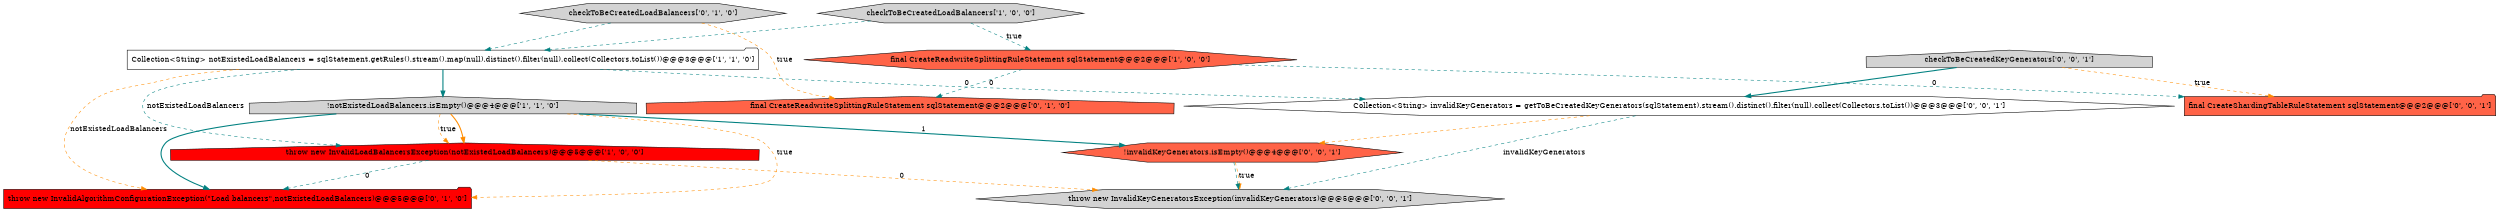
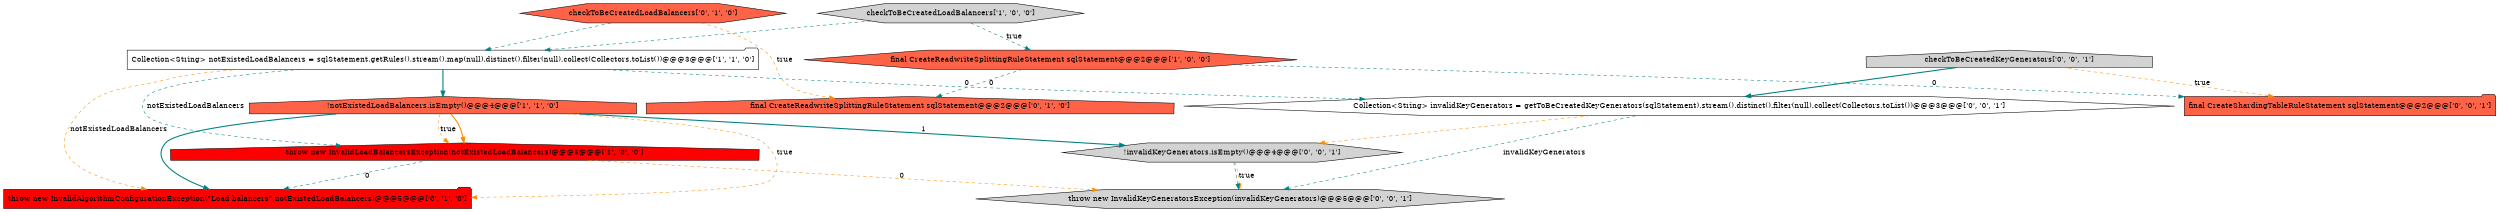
(653, 13) -> (653, 13)
(443, 106) -> (443, 106)
(1232, 153) -> (1232, 153)
